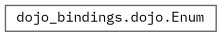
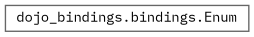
(111, 18) -> (127, 18)
